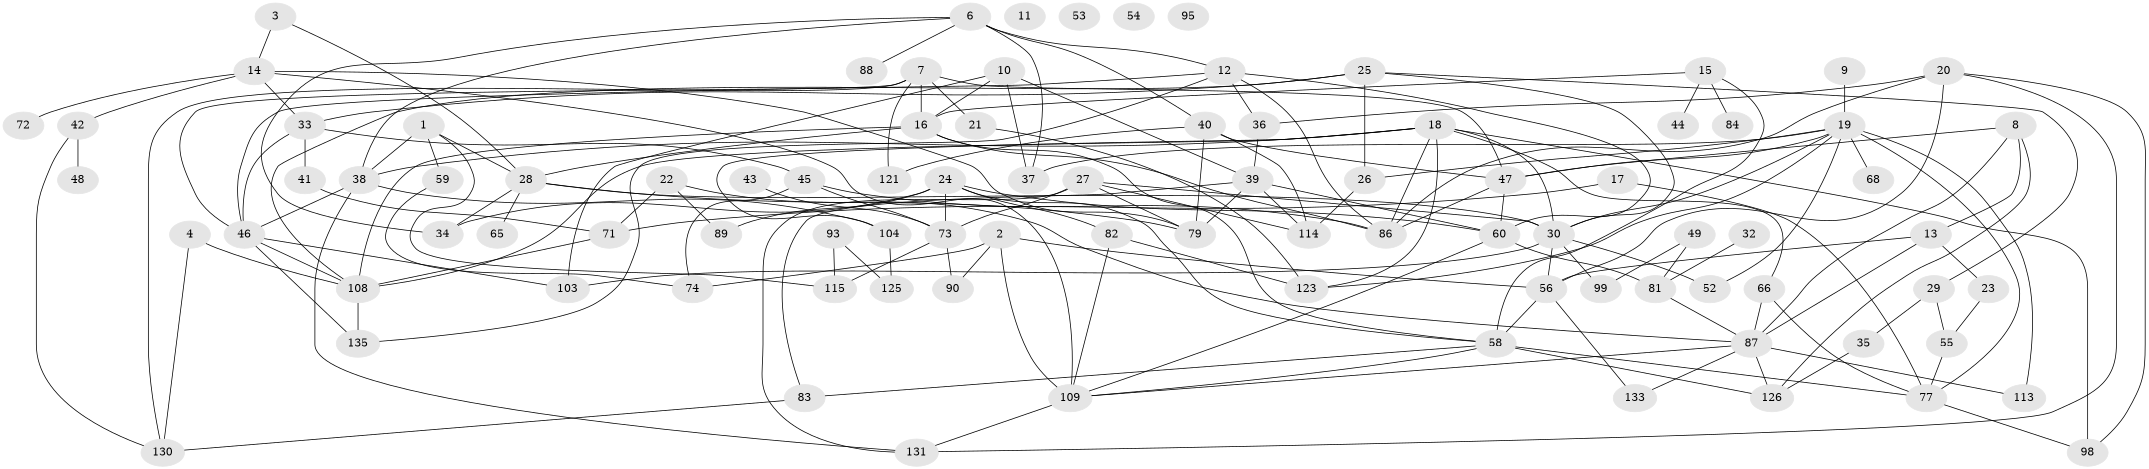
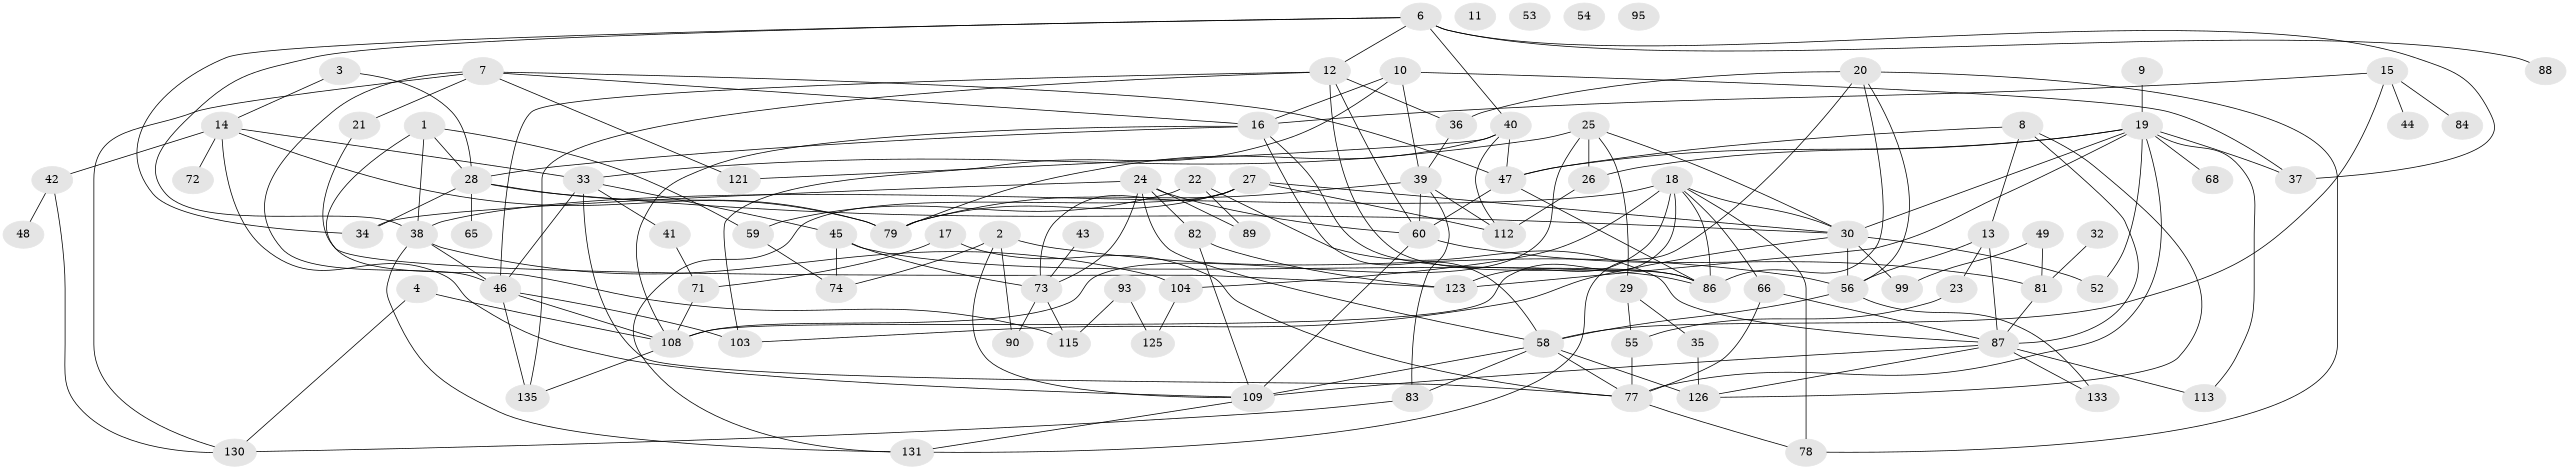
(631, 214) -> (1027, 211)
(1309, 235) -> (1504, 235)
none -> (1008, 379)
(2088, 453) -> (1806, 453)
